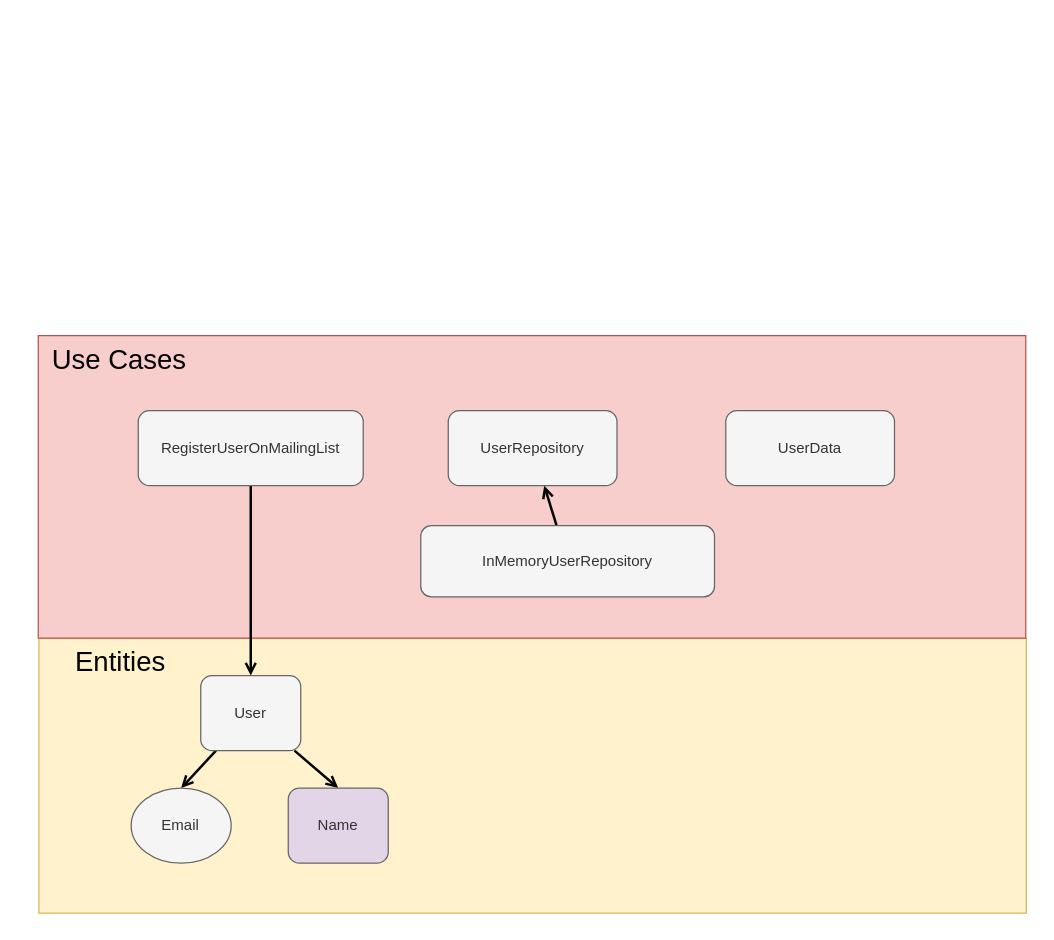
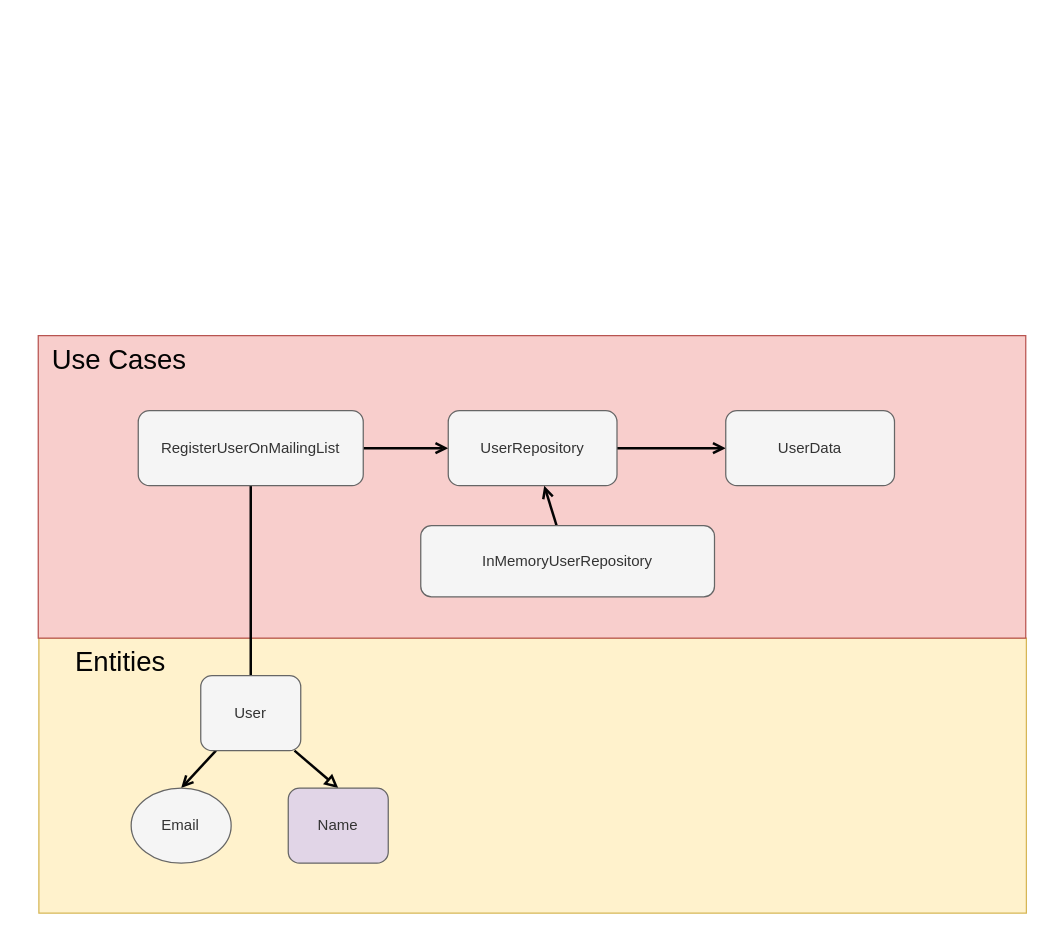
none -> (402, 448)
none -> (668, 448)
(251, 666) -> (251, 669)
(330, 781) -> (327, 778)
